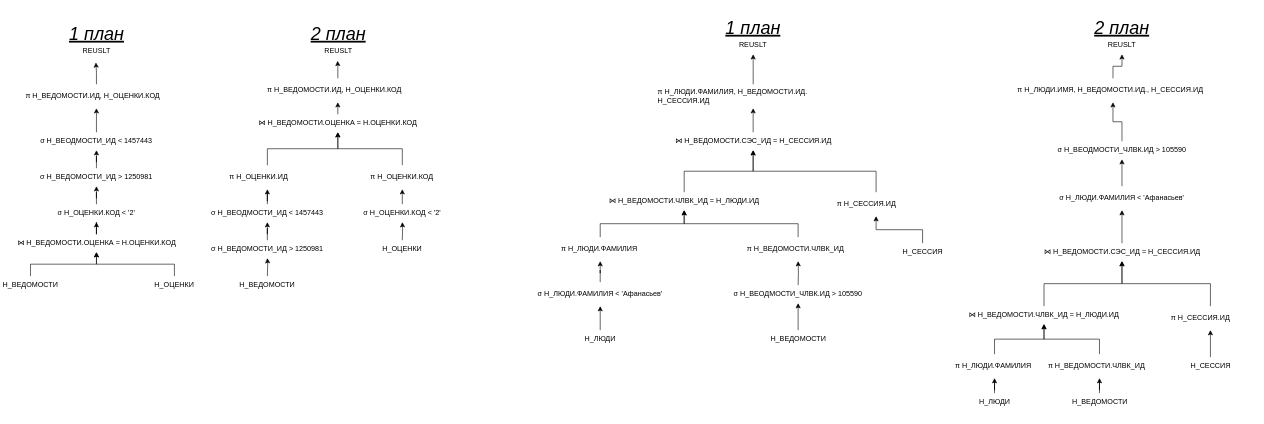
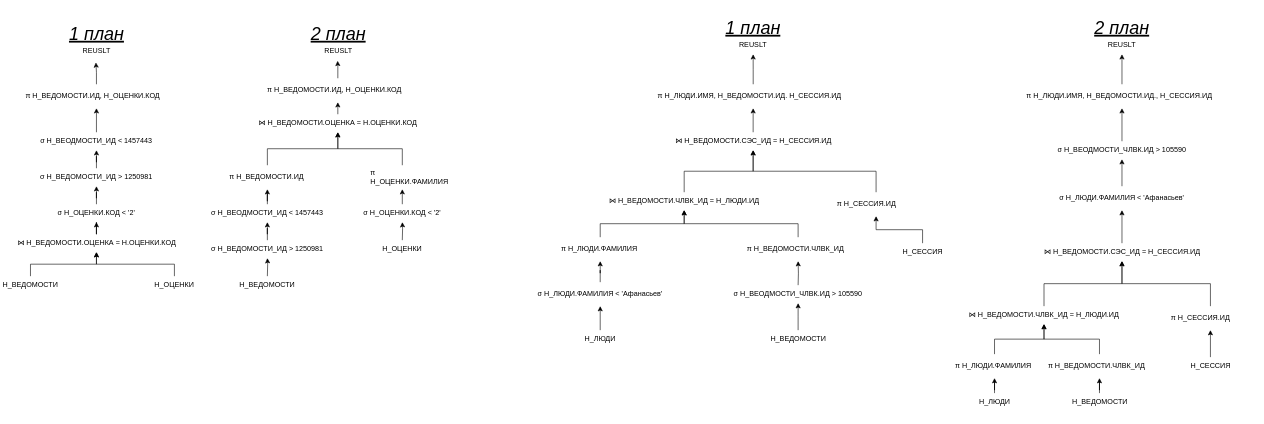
(1113, 90) -> (1122, 96)
(741, 96) -> (733, 96)
(254, 177) -> (260, 177)
(397, 177) -> (403, 177)
